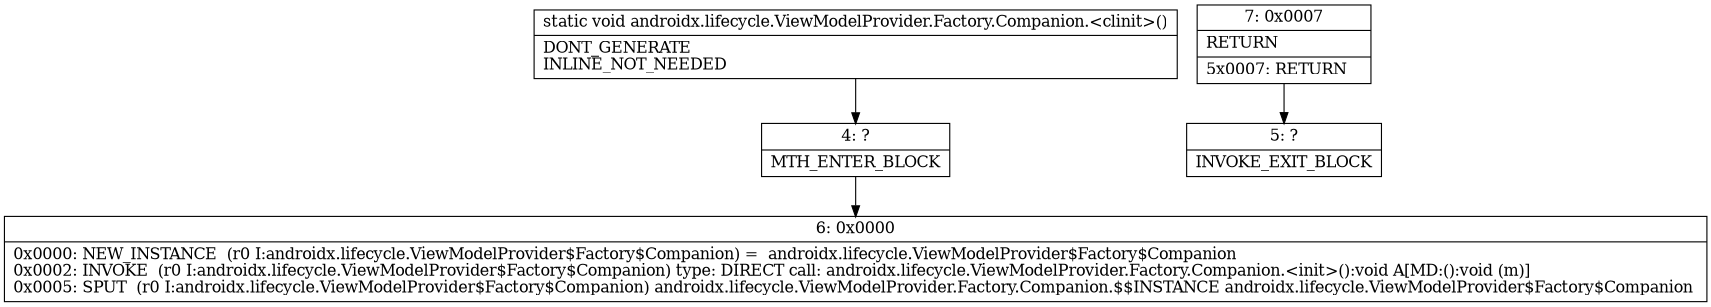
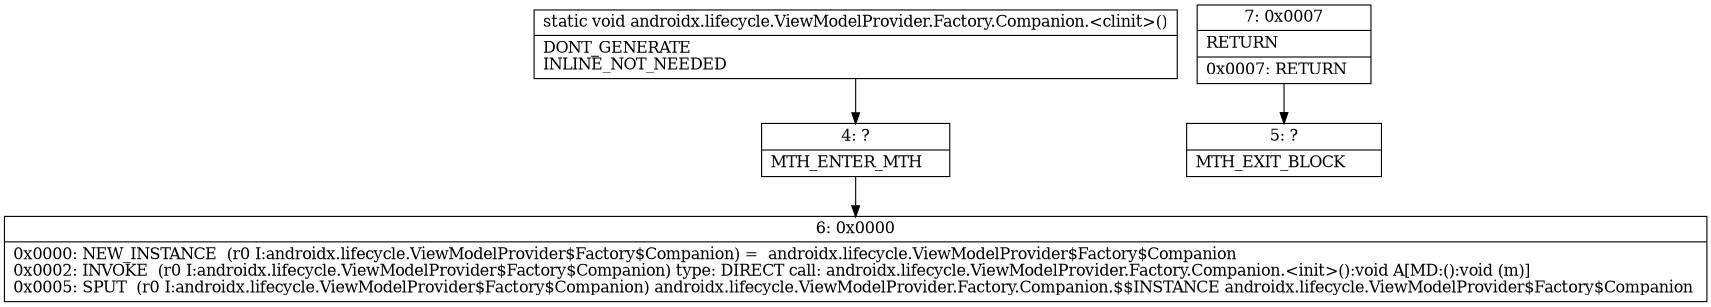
(1284, 70) -> (1284, 70)
(856, 163) -> (846, 163)
(1284, 163) -> (1271, 163)
